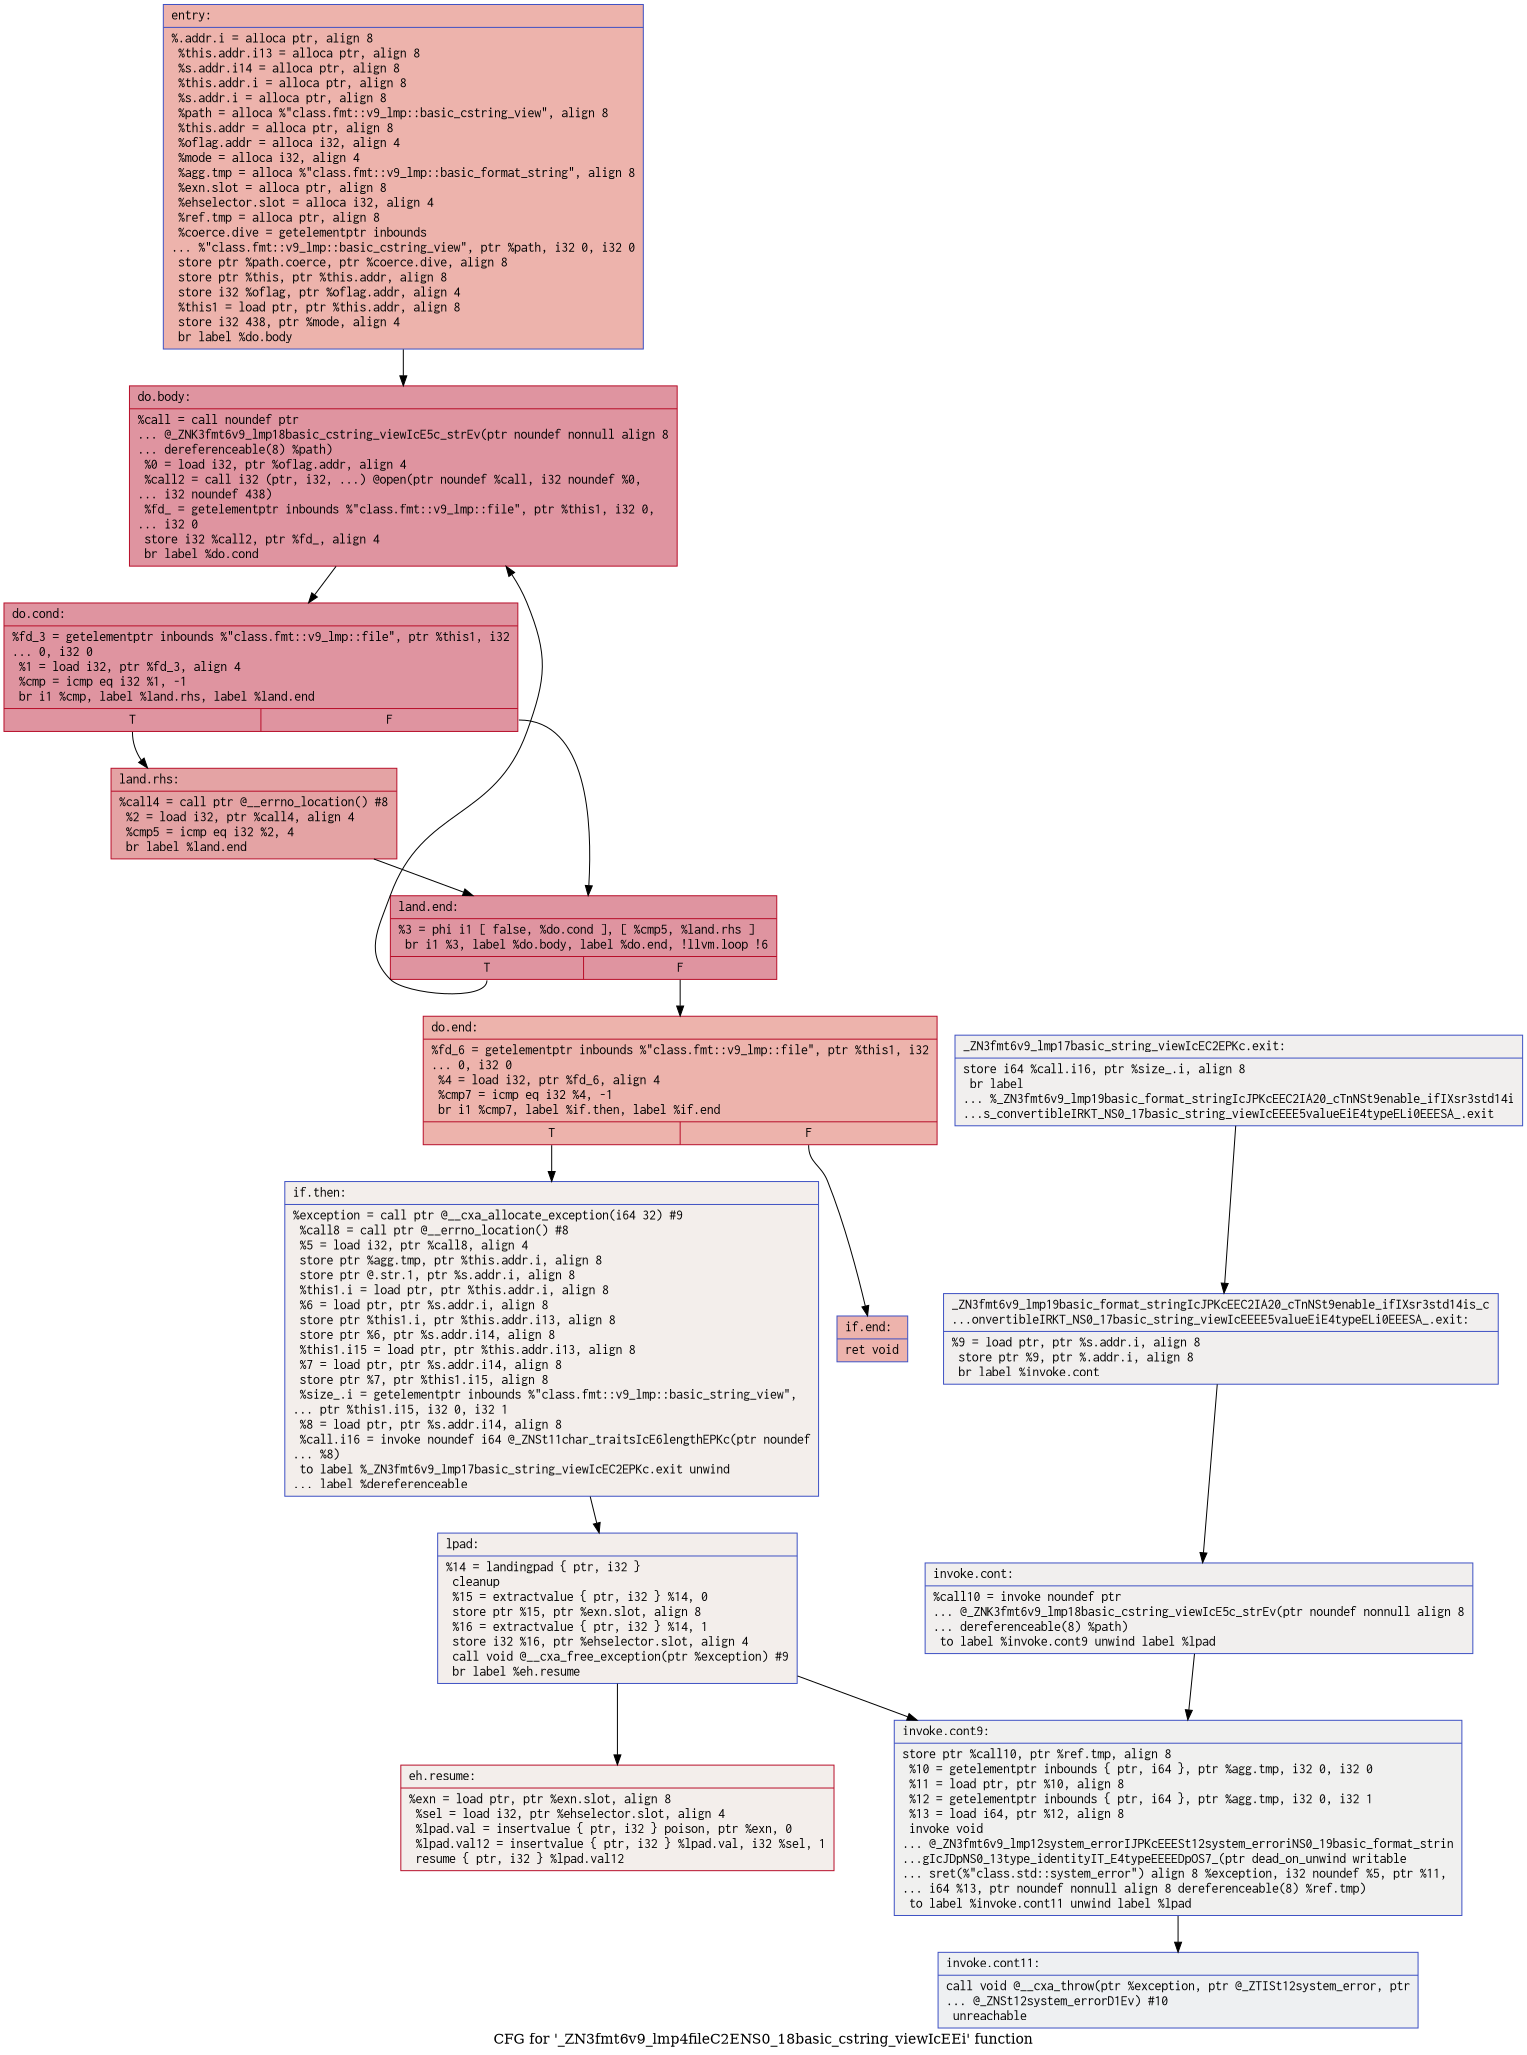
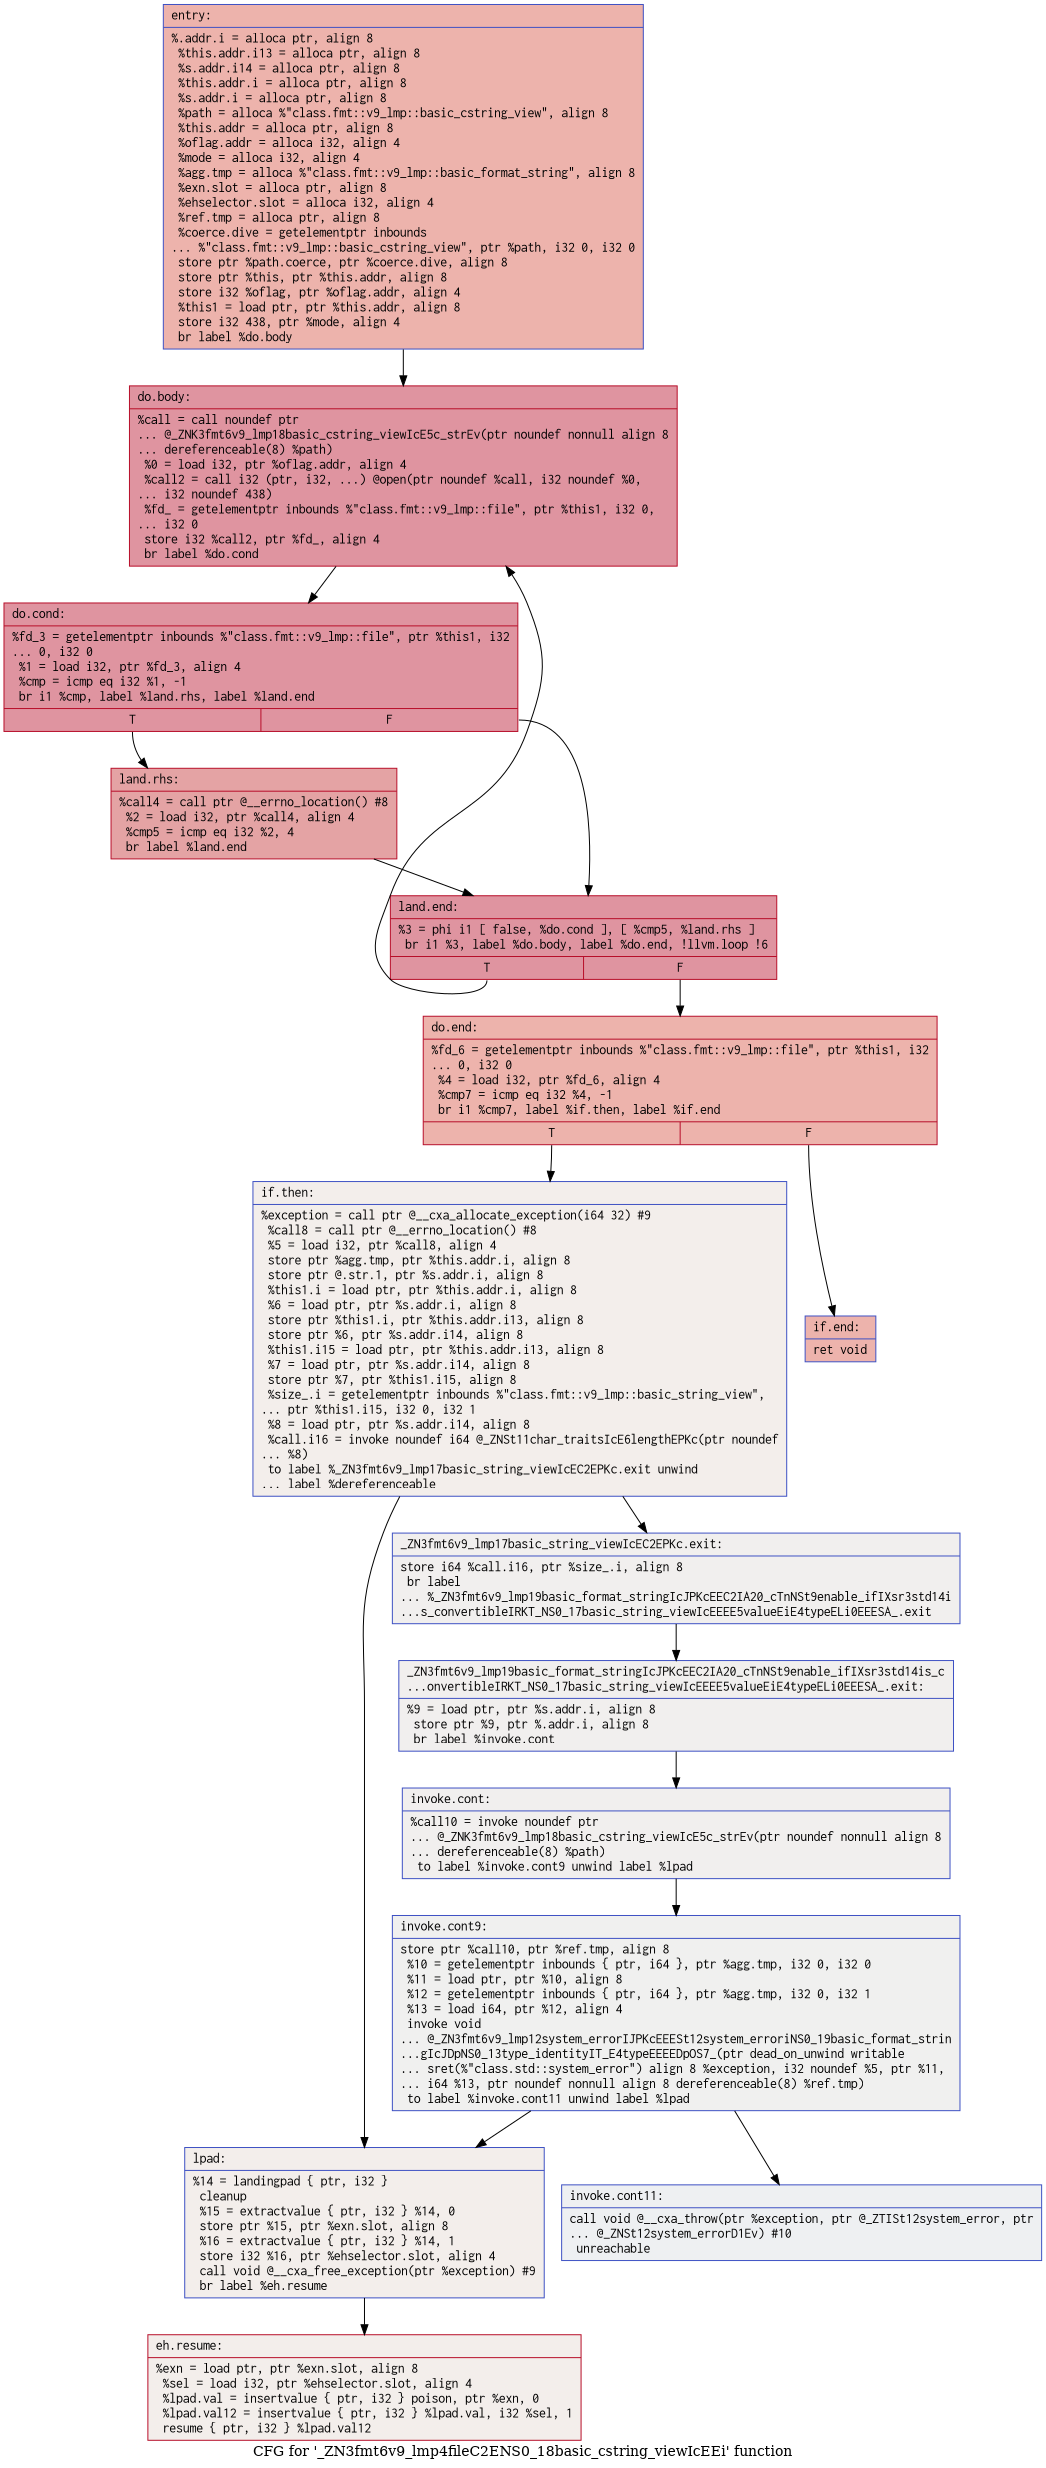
none -> (632, 1510)
(853, 1696) -> (508, 2126)
(1013, 1814) -> (511, 2009)
